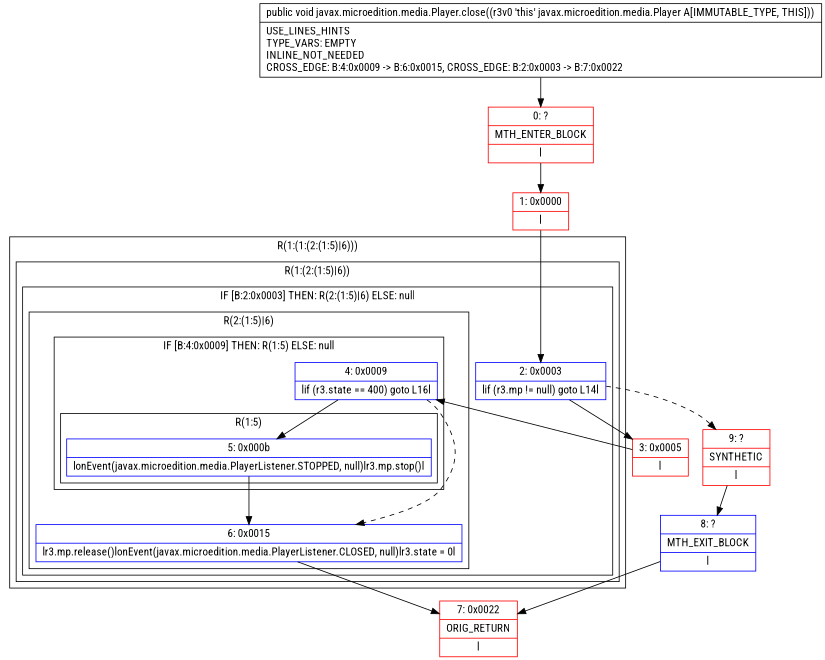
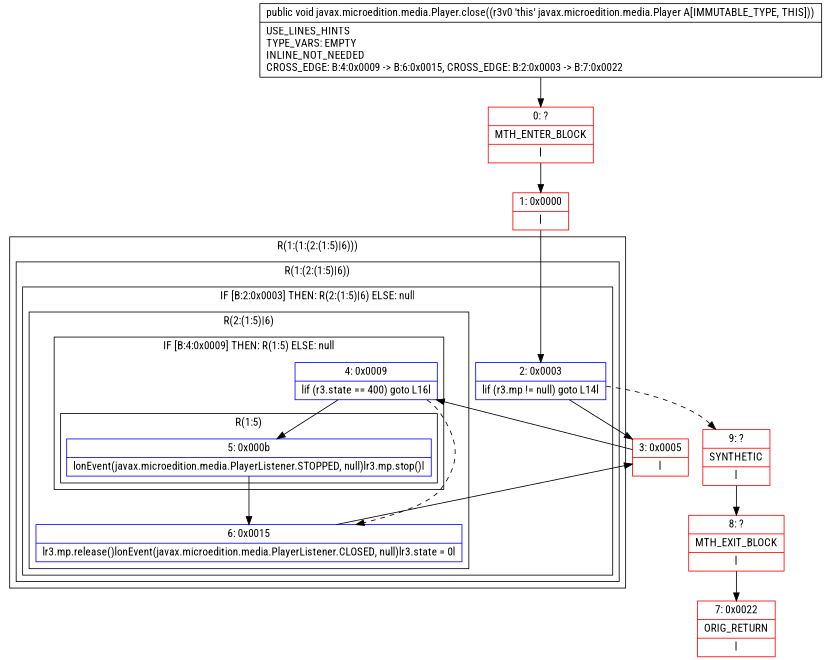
(708, 543) -> (736, 543)
(385, 594) -> (480, 495)
